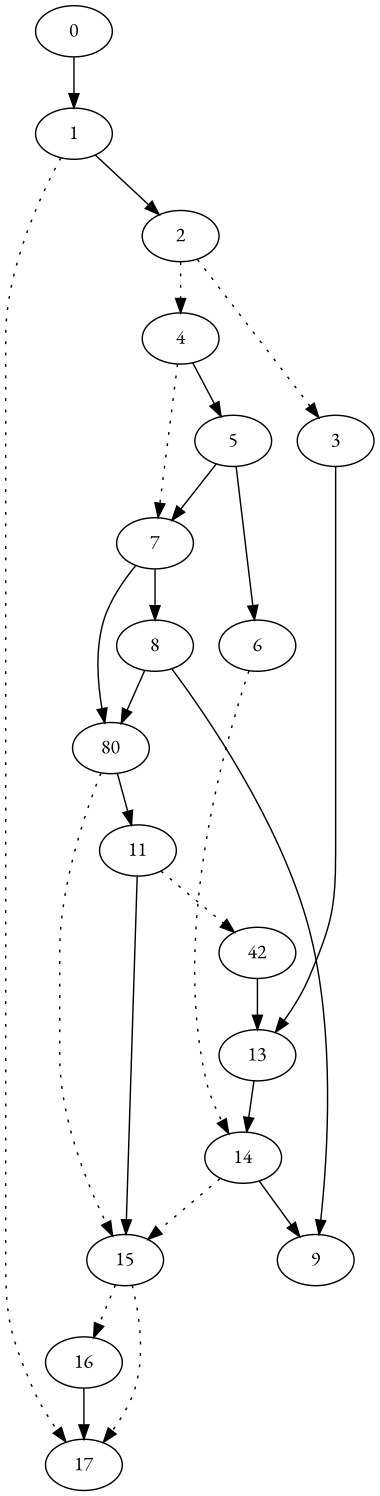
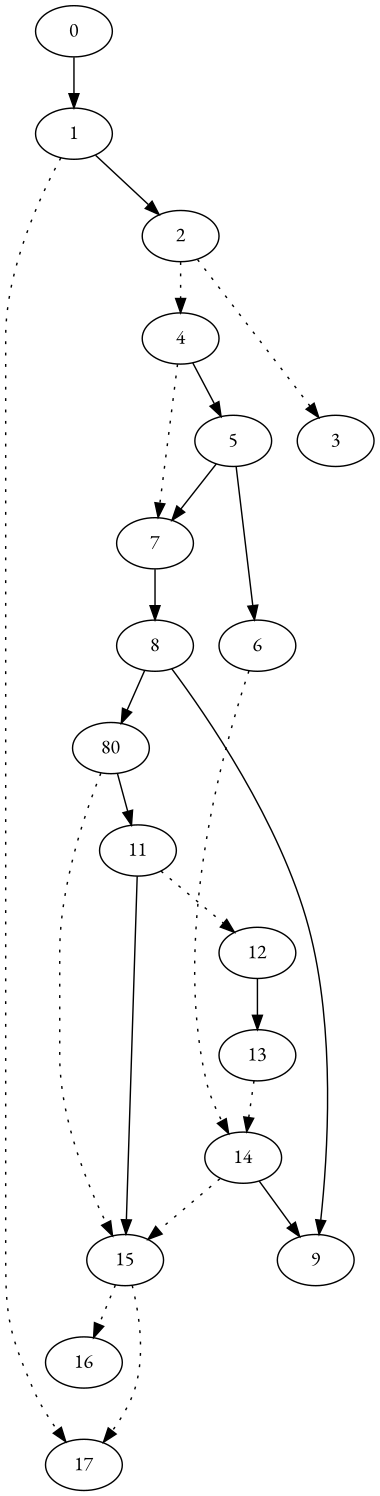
(101, 633) -> none
(336, 749) -> none
(257, 953) -> (257, 953)
(251, 1099) -> (251, 1099)
(84, 1407) -> none
